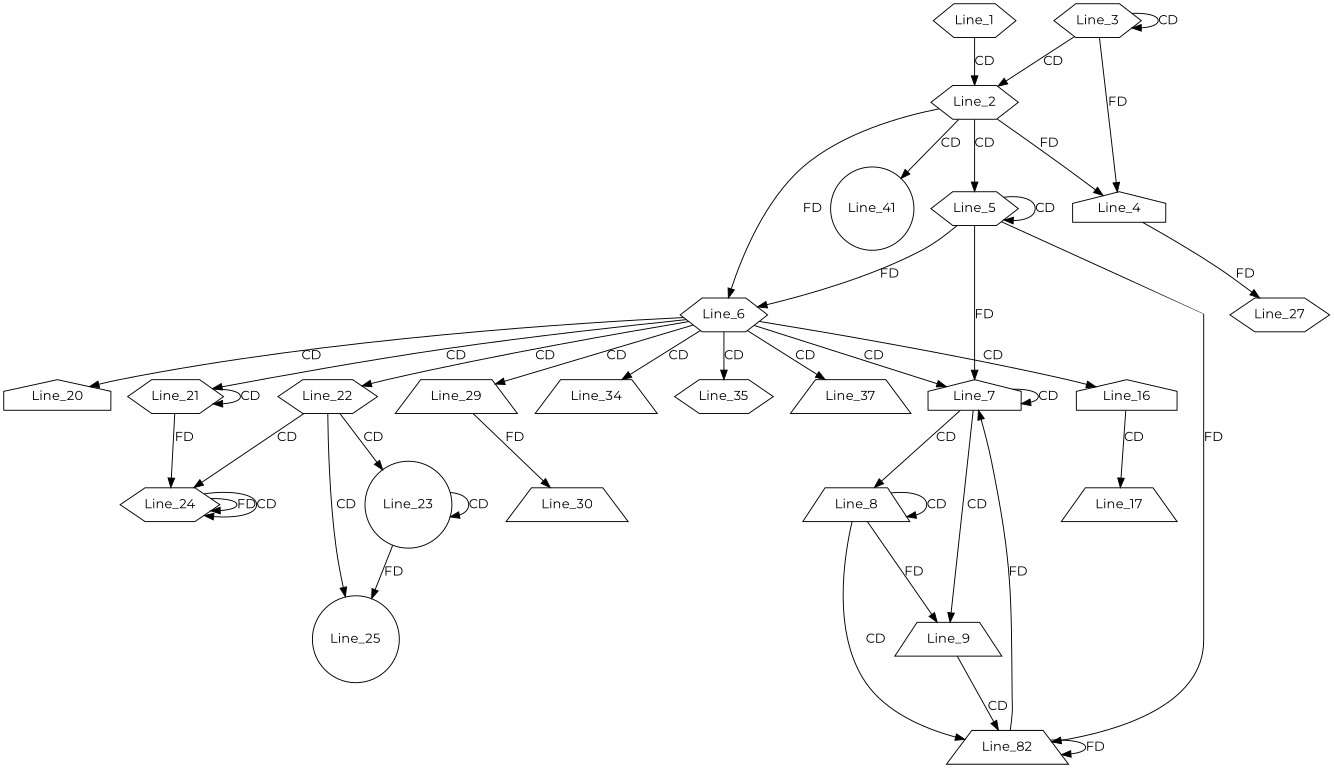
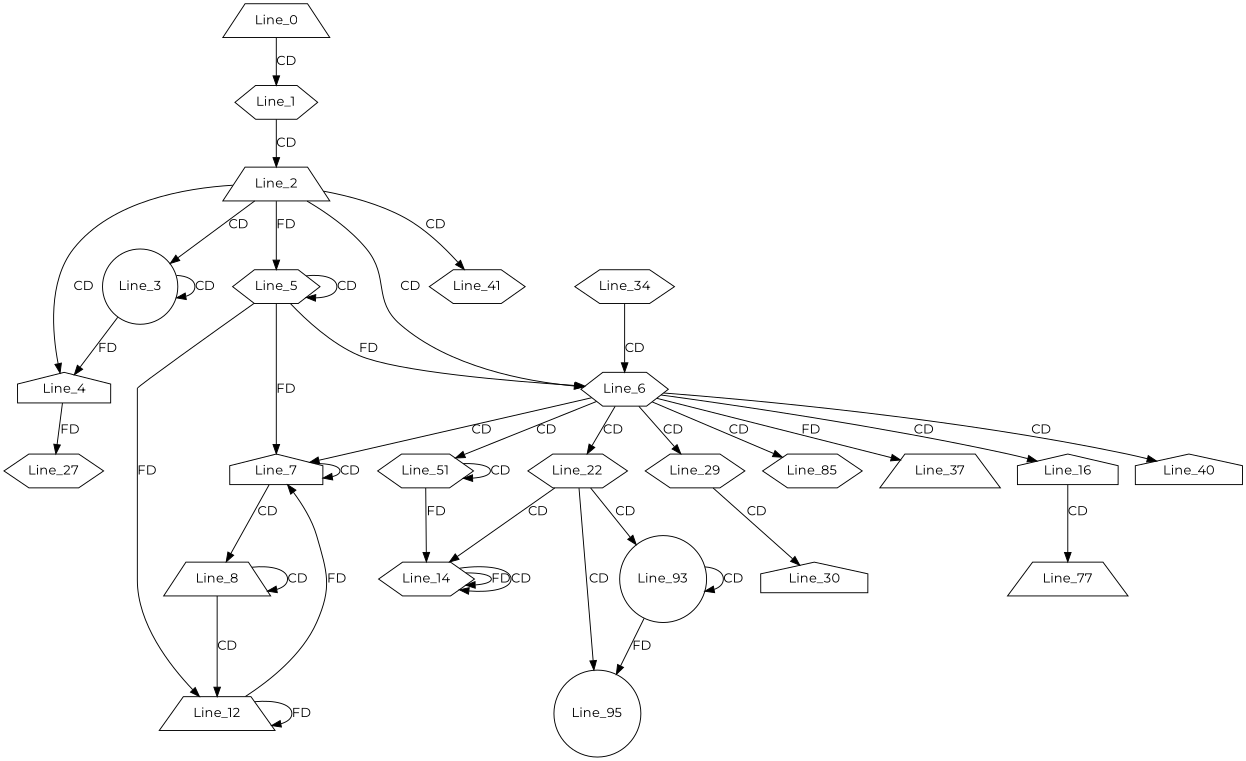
none -> (276, 21)
(1098, 21) -> (140, 287)
(1040, 59) -> (216, 229)
(975, 102) -> (276, 184)
(985, 143) -> (286, 225)
(1049, 143) -> (84, 287)
(813, 209) -> (411, 287)
(872, 209) -> (477, 287)
(665, 353) -> (625, 333)
(806, 356) -> (811, 430)
(57, 397) -> (1189, 471)
(176, 397) -> (426, 471)
(456, 397) -> (695, 471)
(596, 397) -> (625, 287)
(724, 397) -> (812, 471)
(515, 437) -> (757, 512)
(170, 505) -> (427, 579)
(408, 505) -> (663, 579)
(567, 505) -> (814, 579)
(1119, 505) -> (1068, 579)
(356, 639) -> (597, 714)
(948, 639) -> none
(1007, 747) -> (217, 714)
